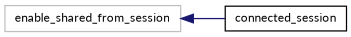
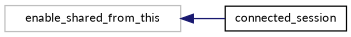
(93, 19) -> (93, 19)
